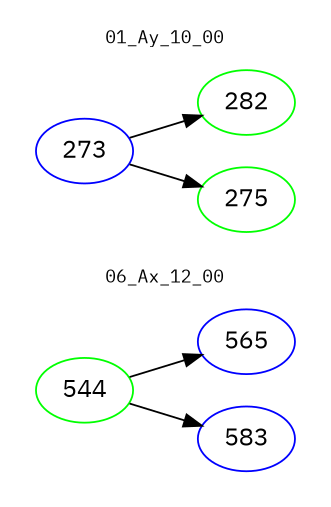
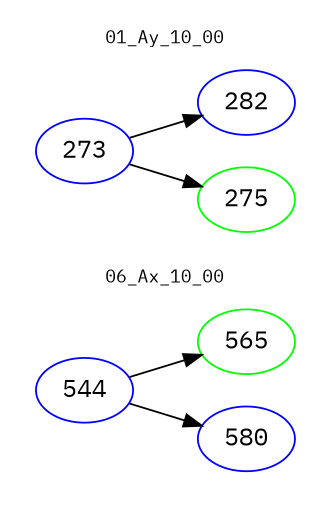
(246, 103) -> (246, 103)
(165, 278) -> (165, 278)
(246, 342) -> (246, 342)
(85, 390) -> (85, 390)
(246, 439) -> (246, 439)
